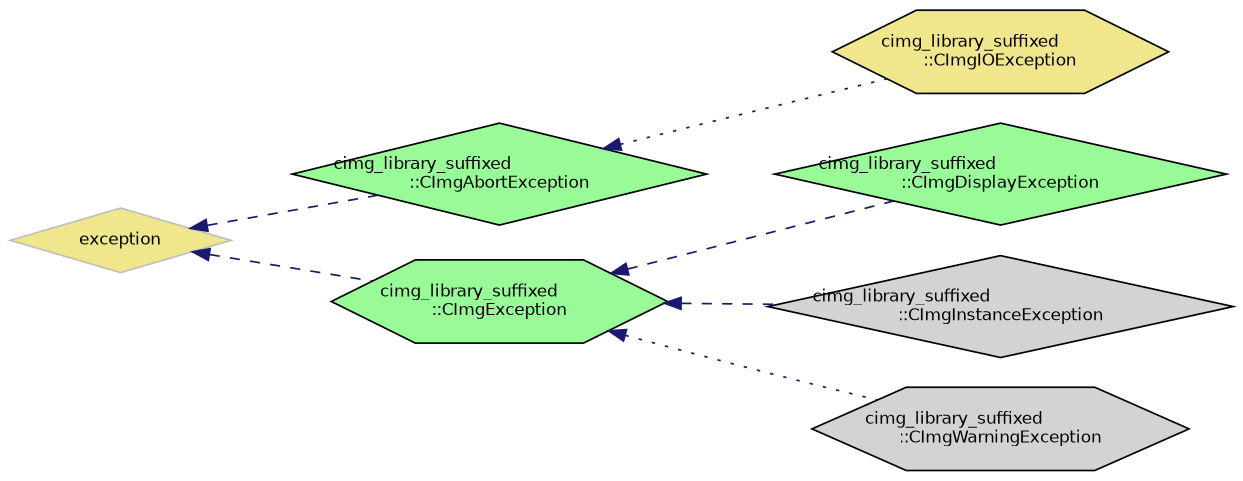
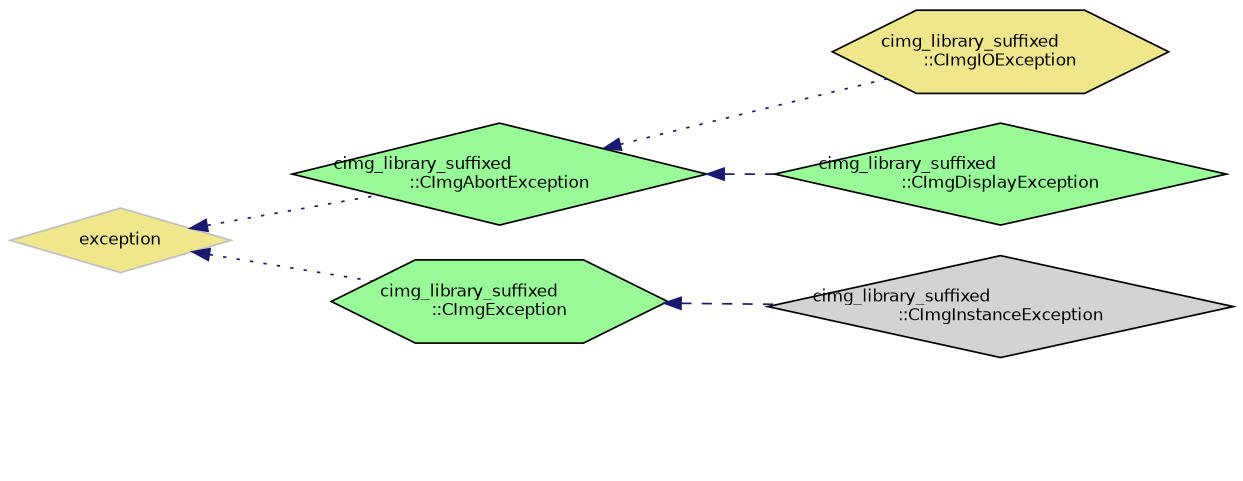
(293, 210) -> (293, 210)
(761, 235) -> (749, 174)
(291, 268) -> (291, 268)
(1000, 429) -> none
